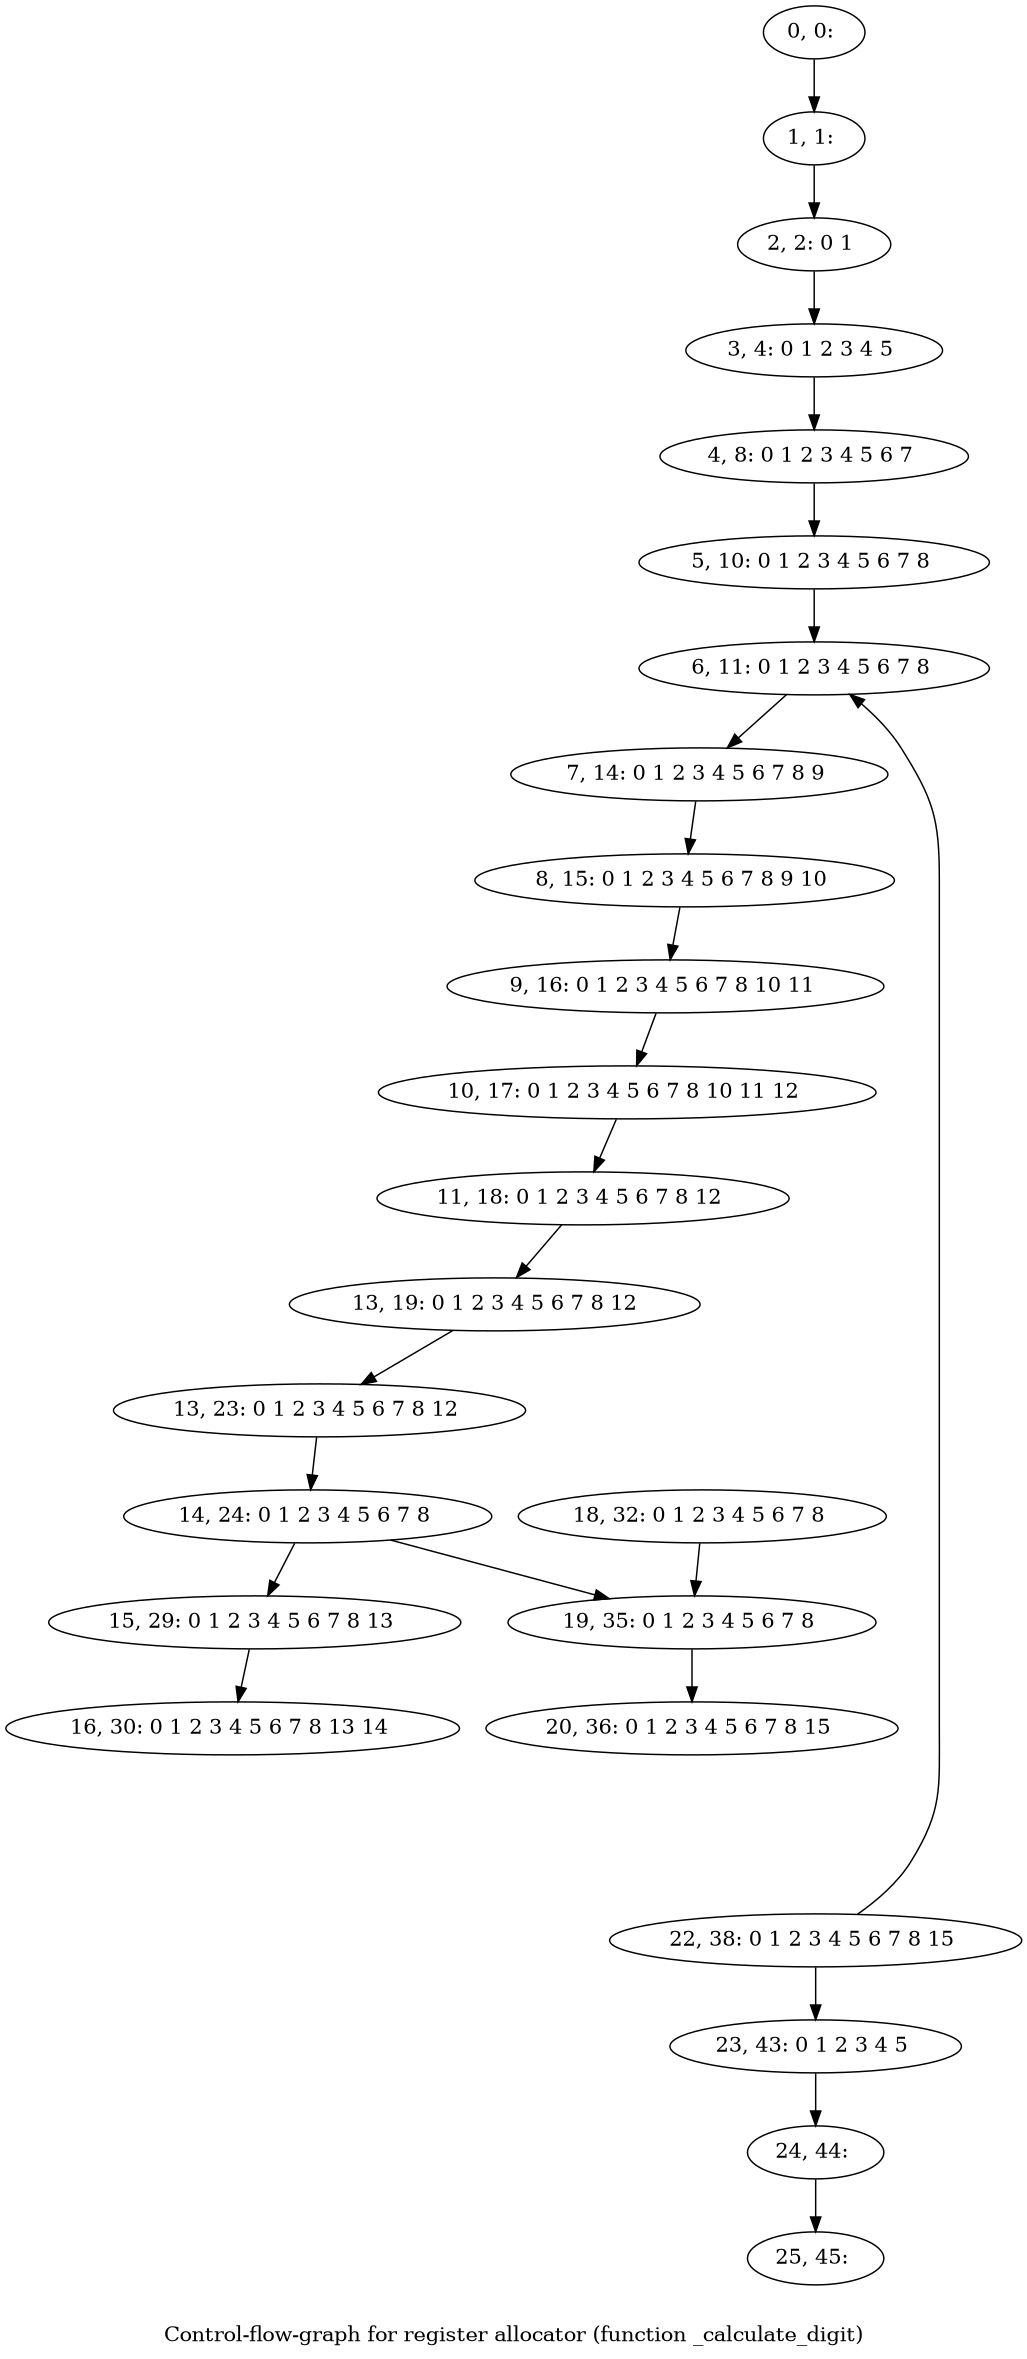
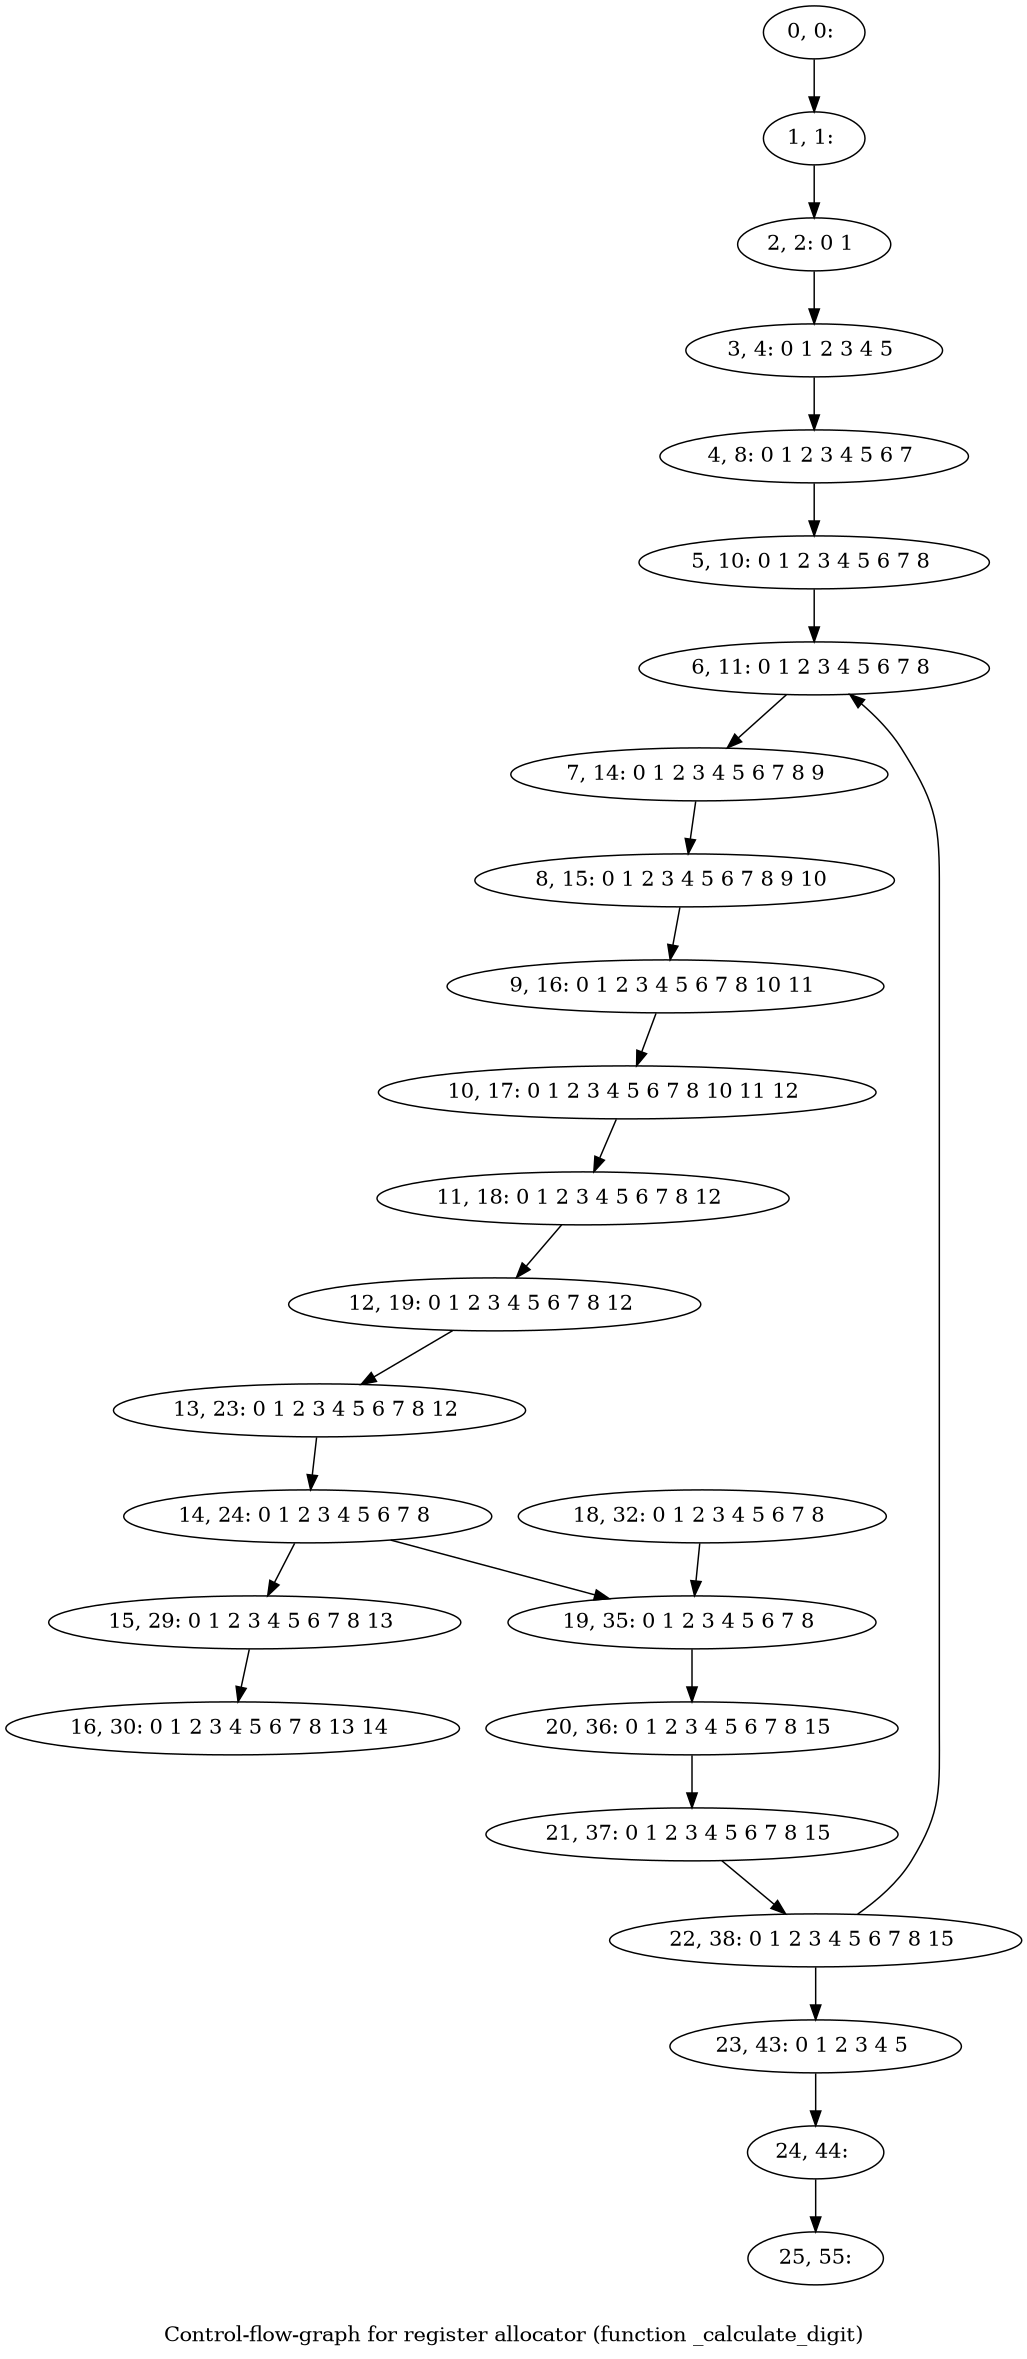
(495, 1304) -> (495, 1304)
none -> (692, 1834)
(816, 2258) -> (816, 2258)
